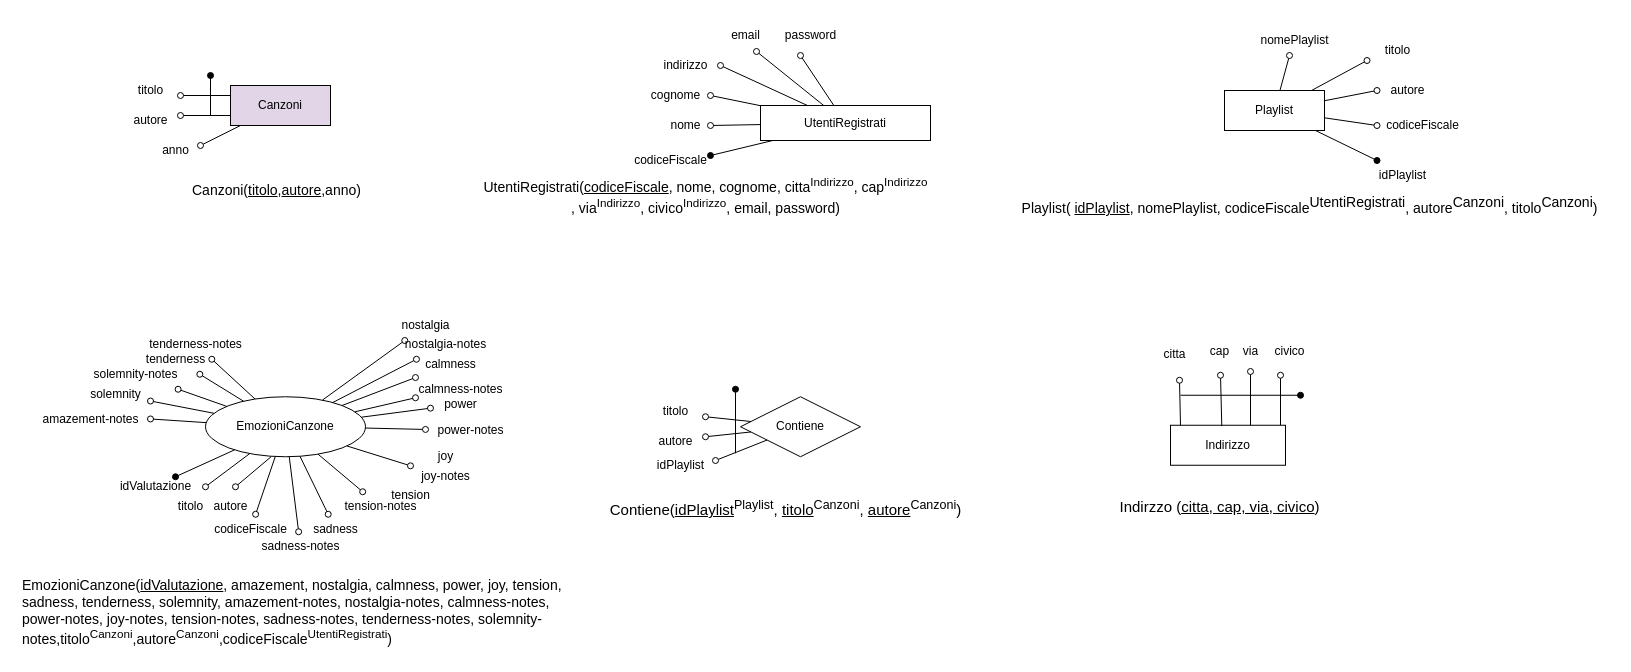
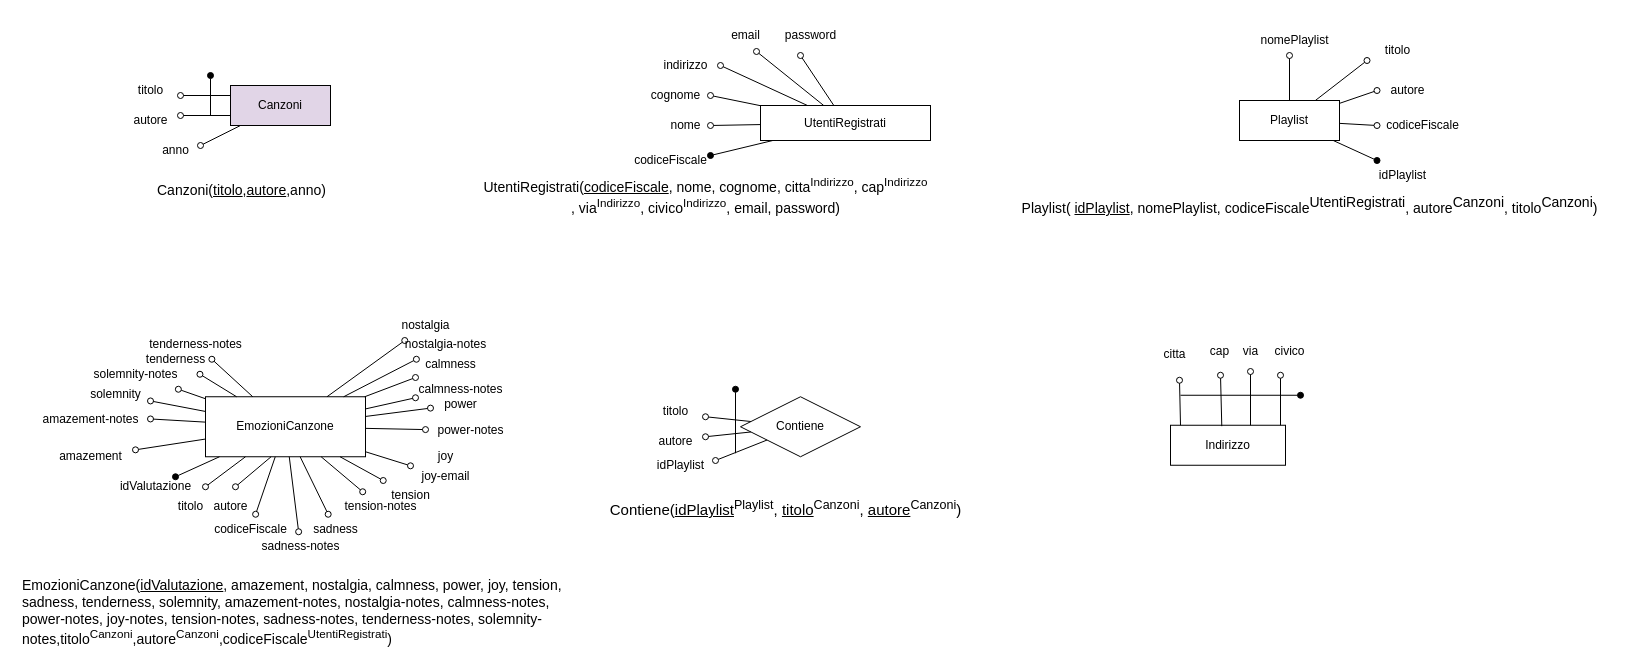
(1275, 111) -> (1290, 121)
(281, 196) -> (246, 196)
(286, 427) -> (286, 427)
none -> (171, 444)
none -> (91, 457)
none -> (360, 468)
(446, 477) -> (446, 477)
(1220, 507) -> none
